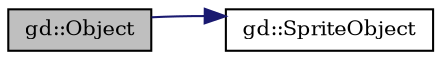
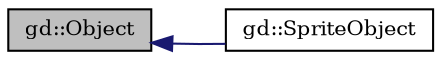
(178, 16) -> (199, 44)
